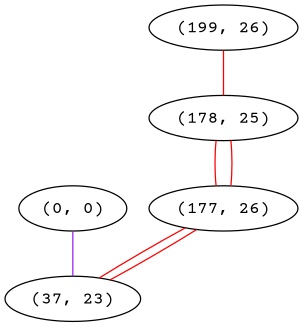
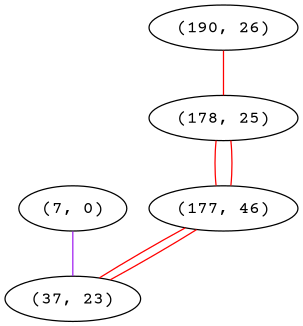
(223, 28) -> (223, 28)
(73, 208) -> (73, 208)
(223, 208) -> (223, 208)
